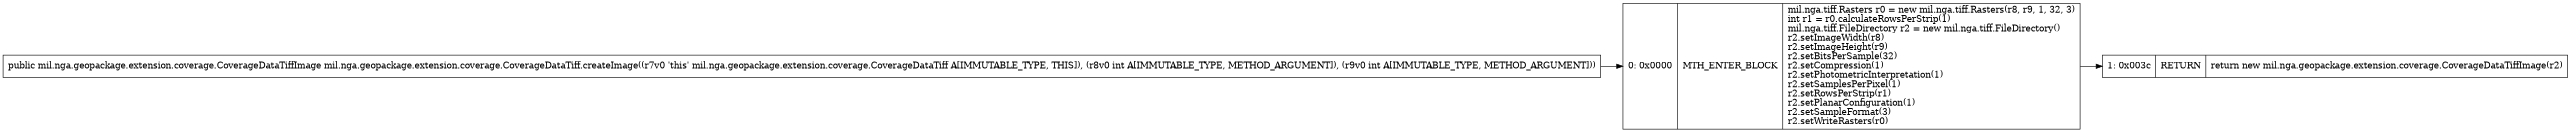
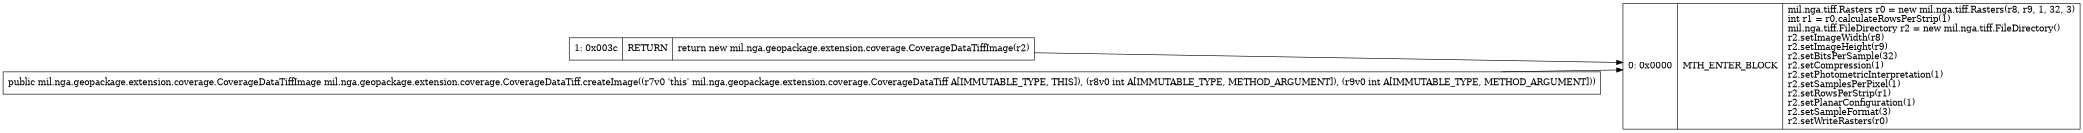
(2088, 66) -> (1325, 58)
